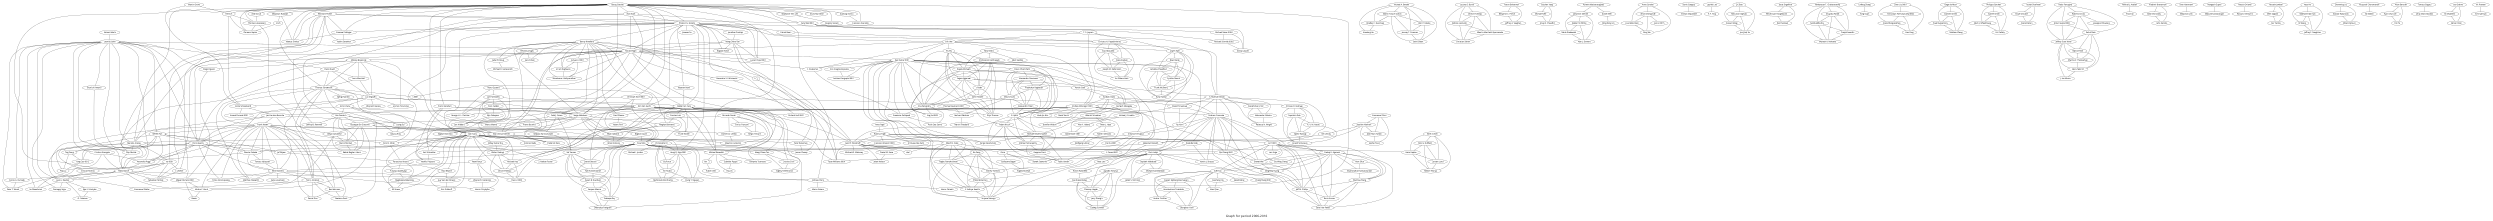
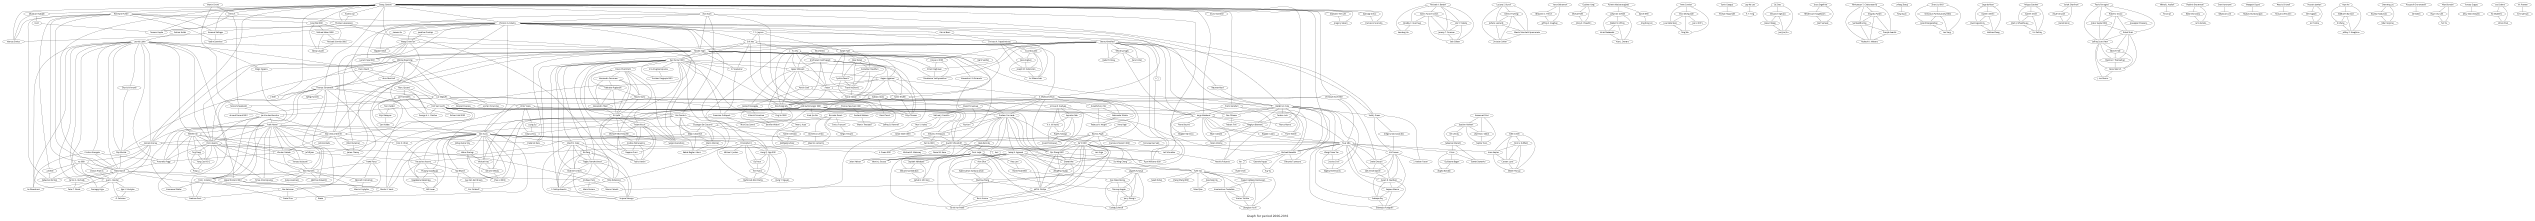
(503, 69) -> none
